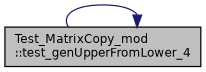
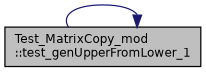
(103, 47) -> (103, 47)
